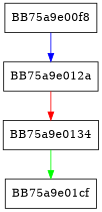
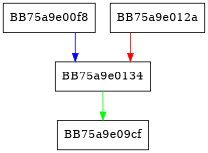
(51, 43) -> (75, 43)
(51, 194) -> (103, 135)
